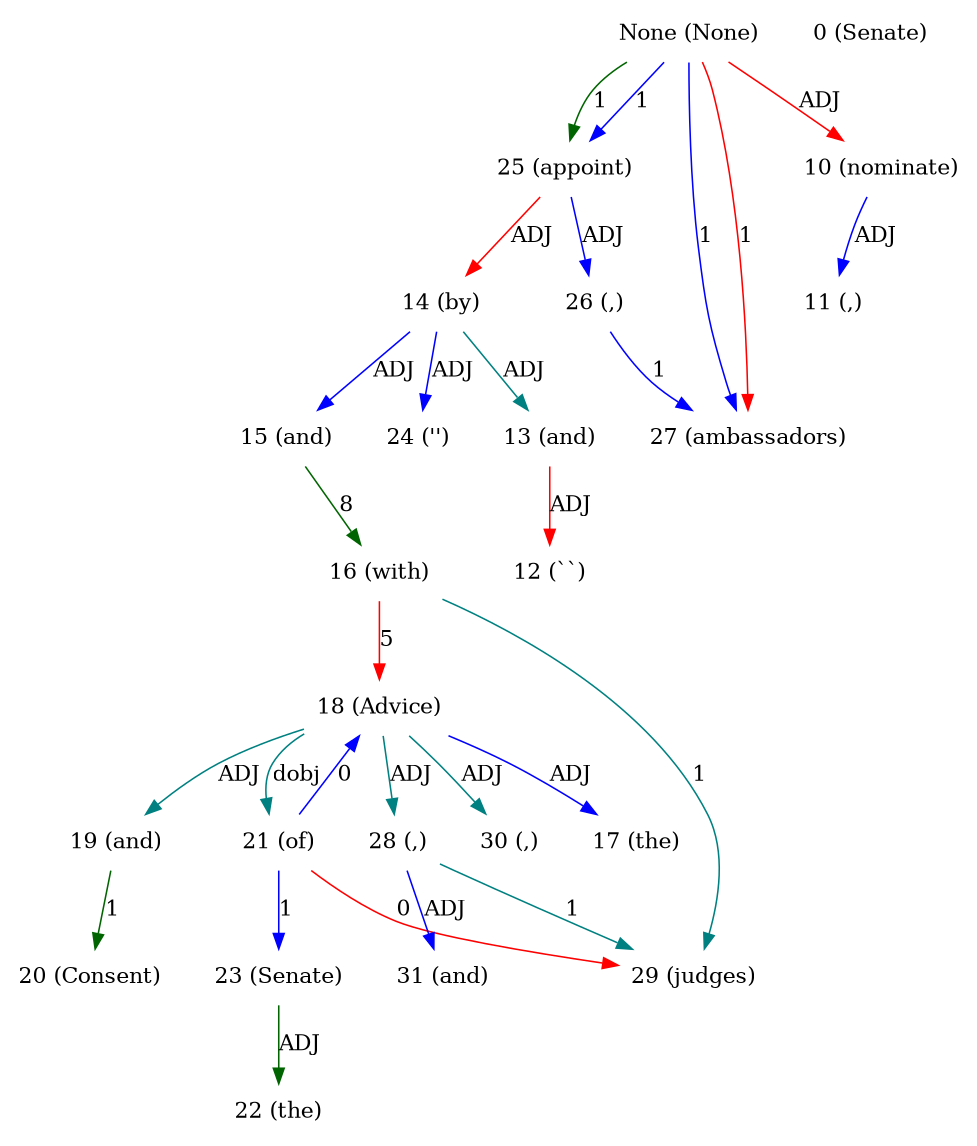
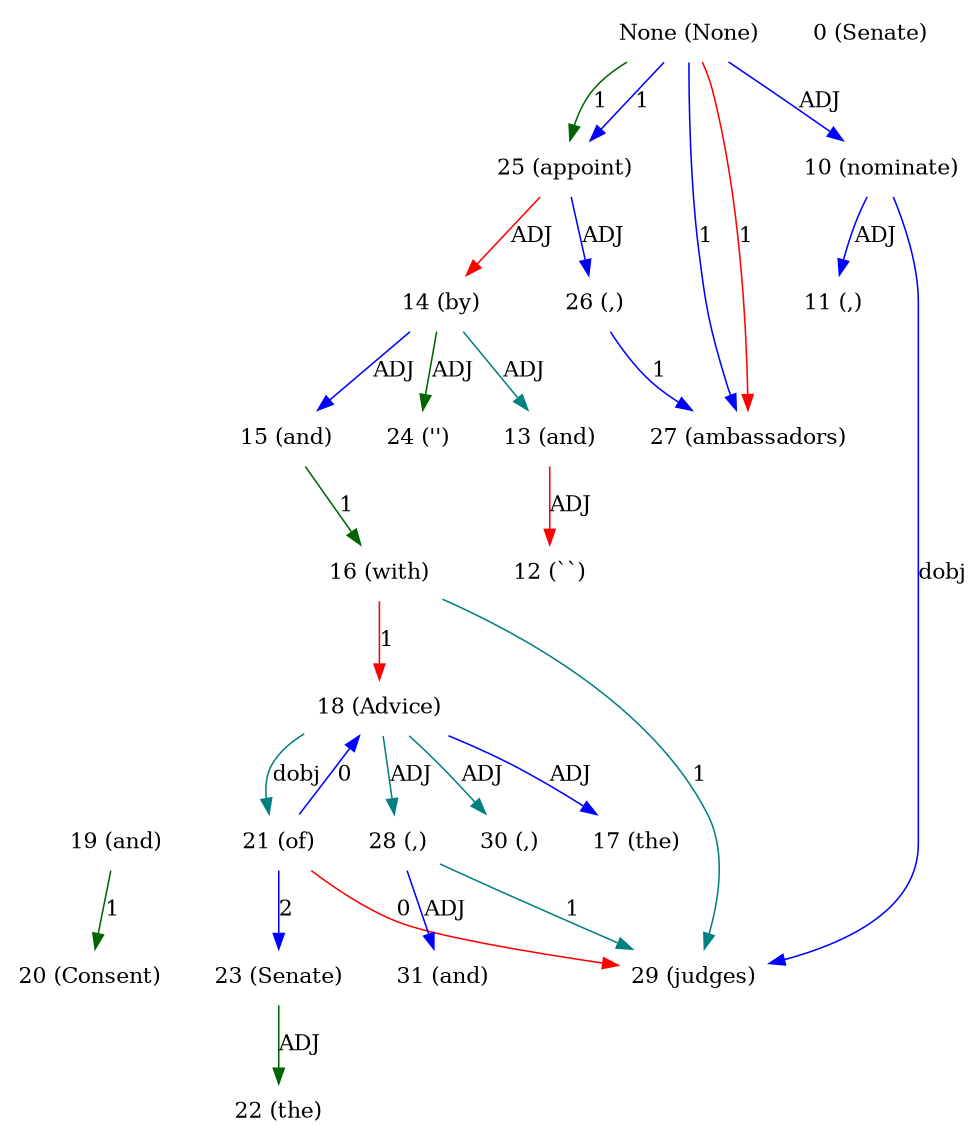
(779, 96) -> (779, 96)
(431, 363) -> (431, 363)
(347, 506) -> (347, 506)
none -> (918, 614)
(387, 640) -> (387, 640)
(227, 759) -> none
(286, 910) -> (286, 910)
